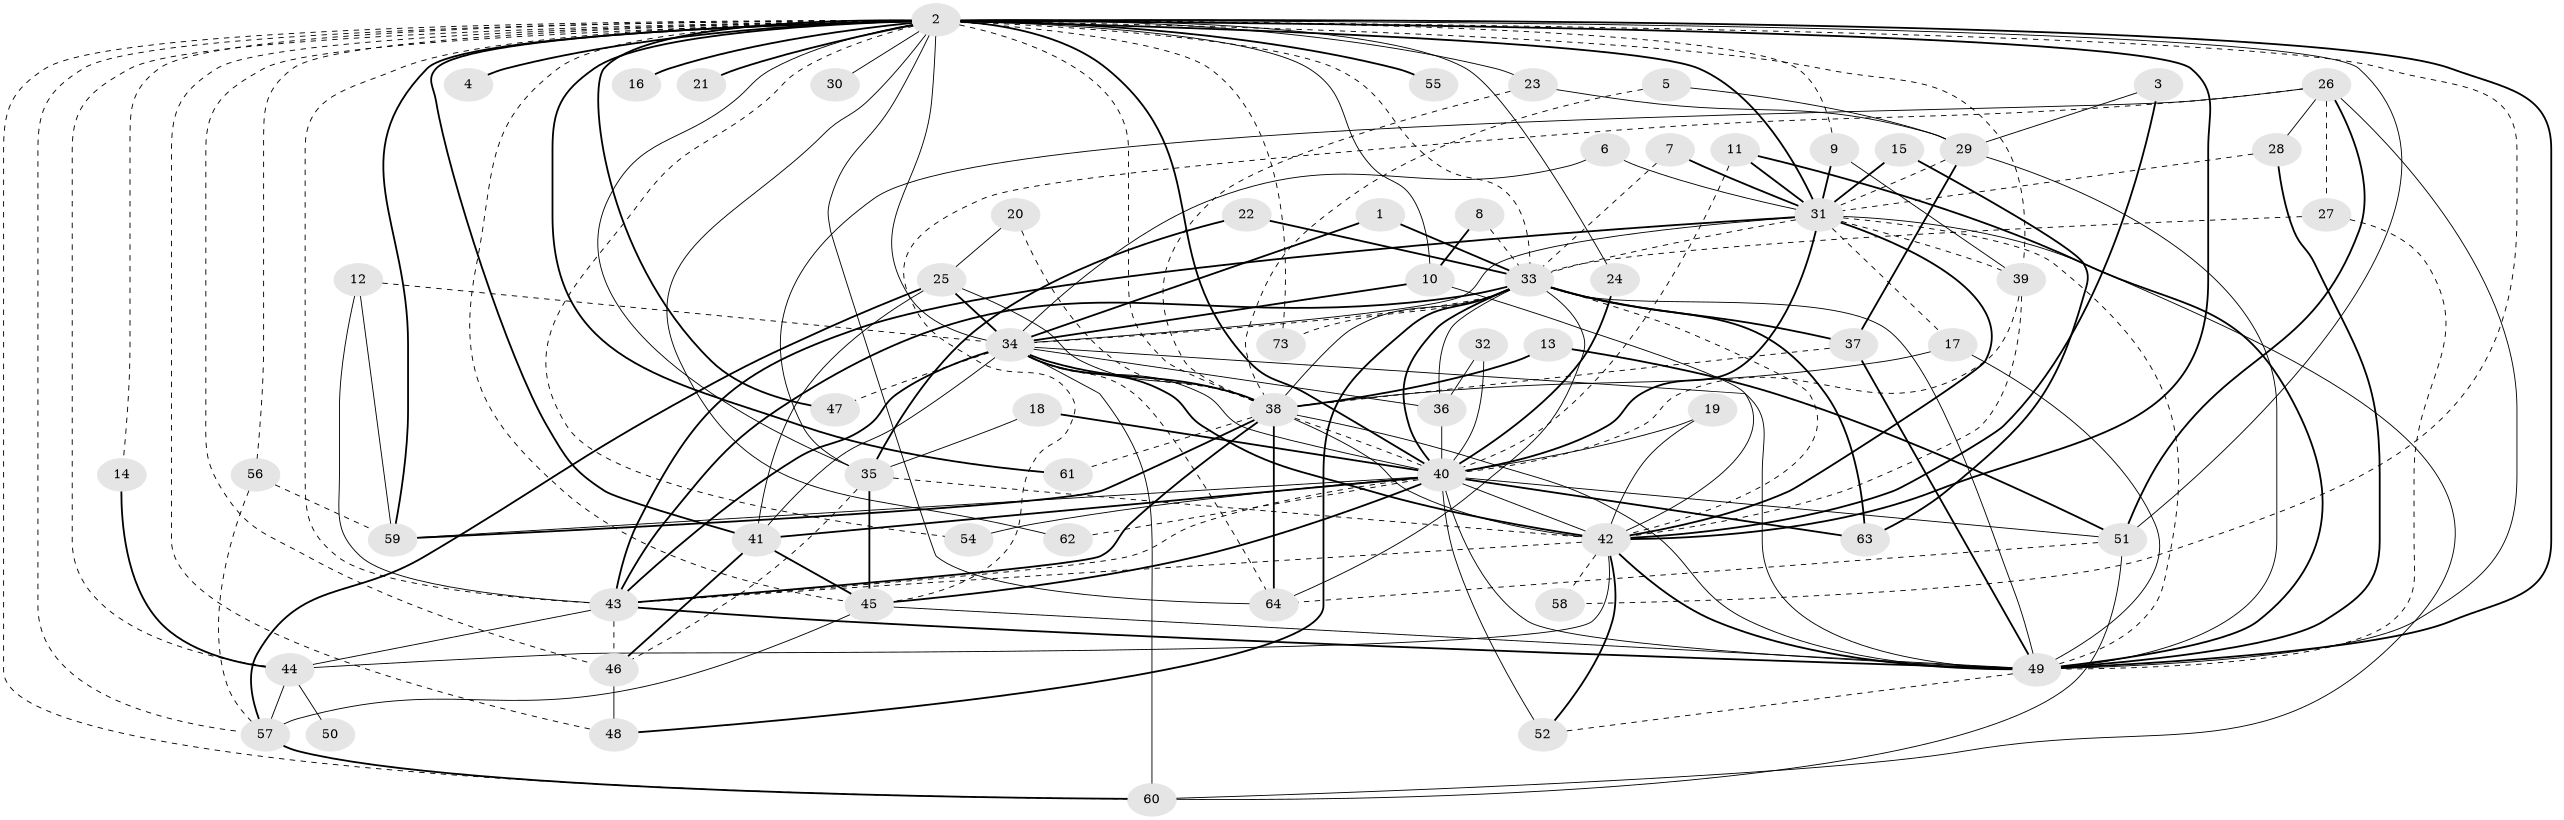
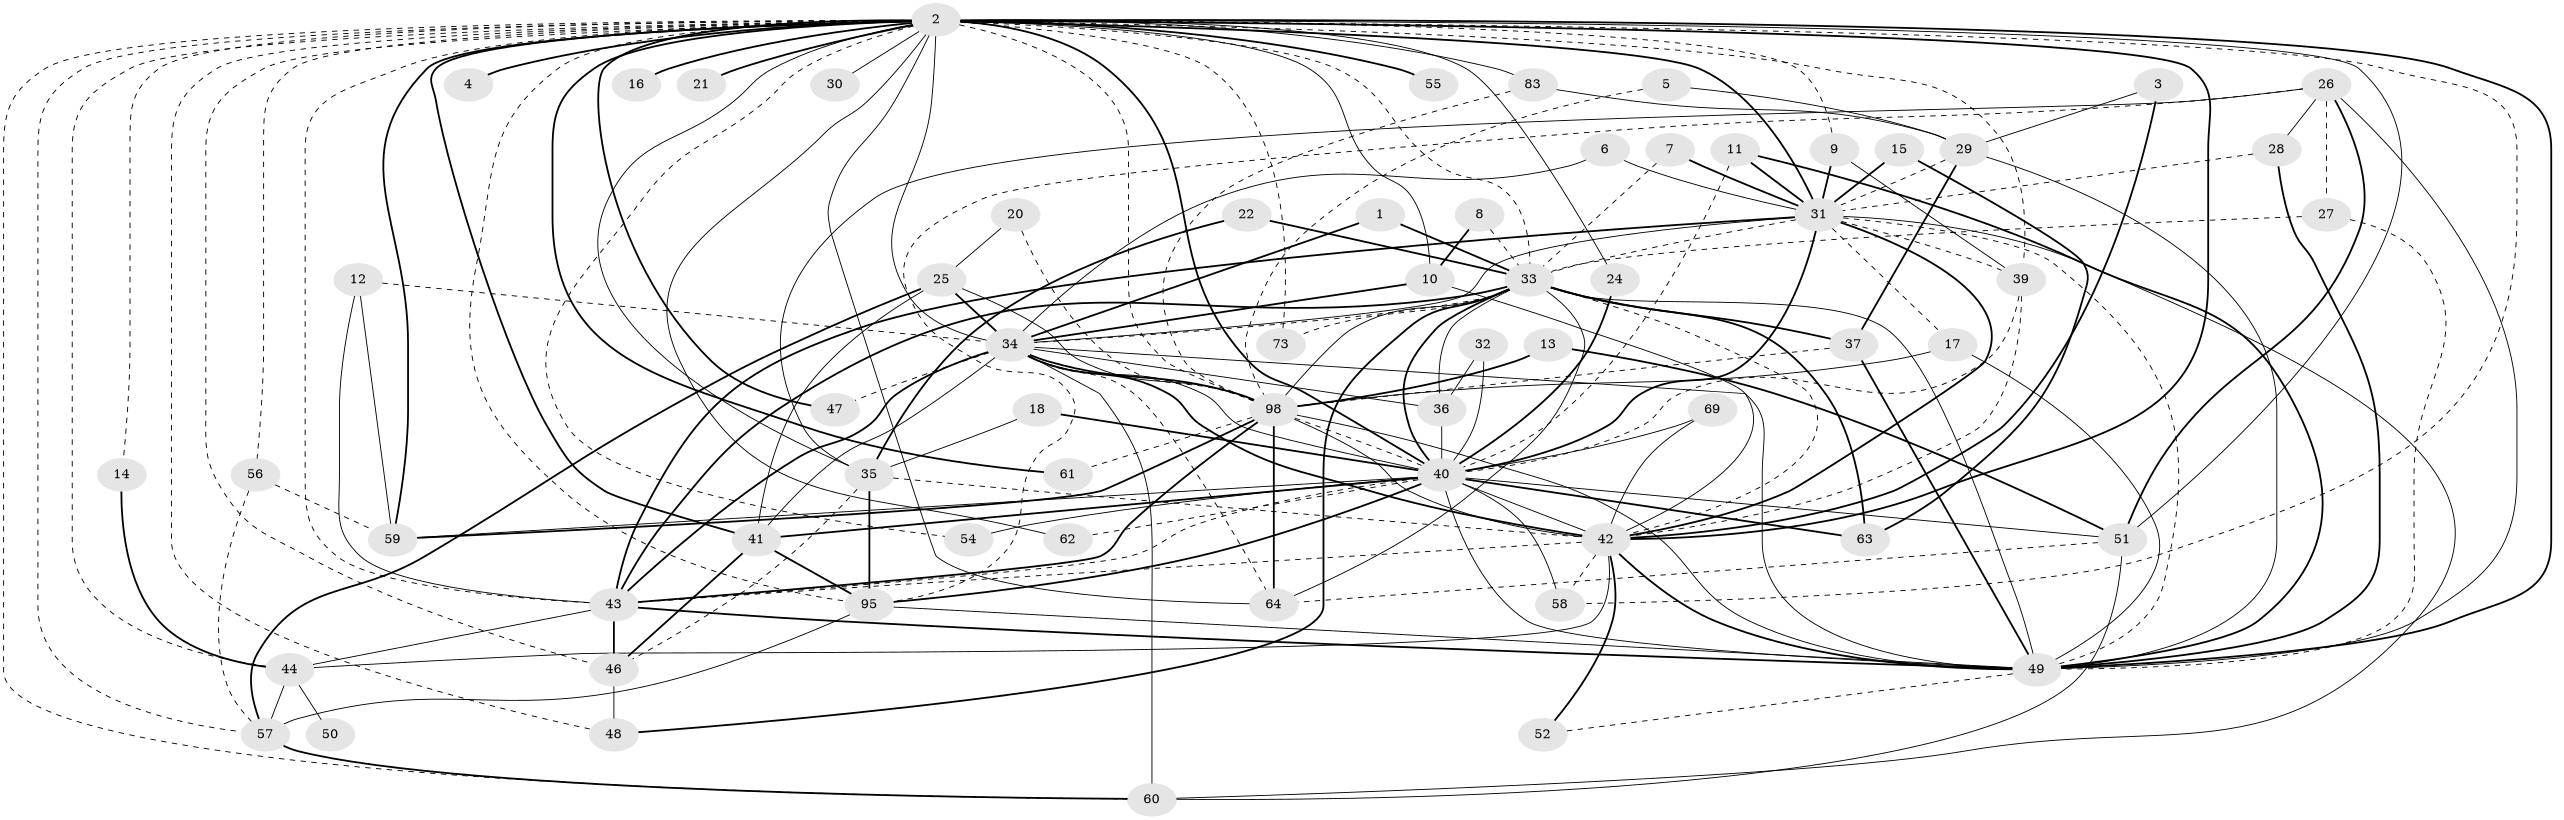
(1533, 85) -> (1533, 85)
(1274, 410) -> (1274, 410)
(1713, 410) -> (1713, 410)
(869, 605) -> (869, 605)
(1475, 610) -> (1518, 519)
(614, 637) -> (614, 637)
